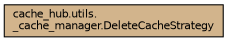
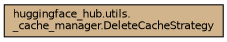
(114, 21) -> (114, 21)
